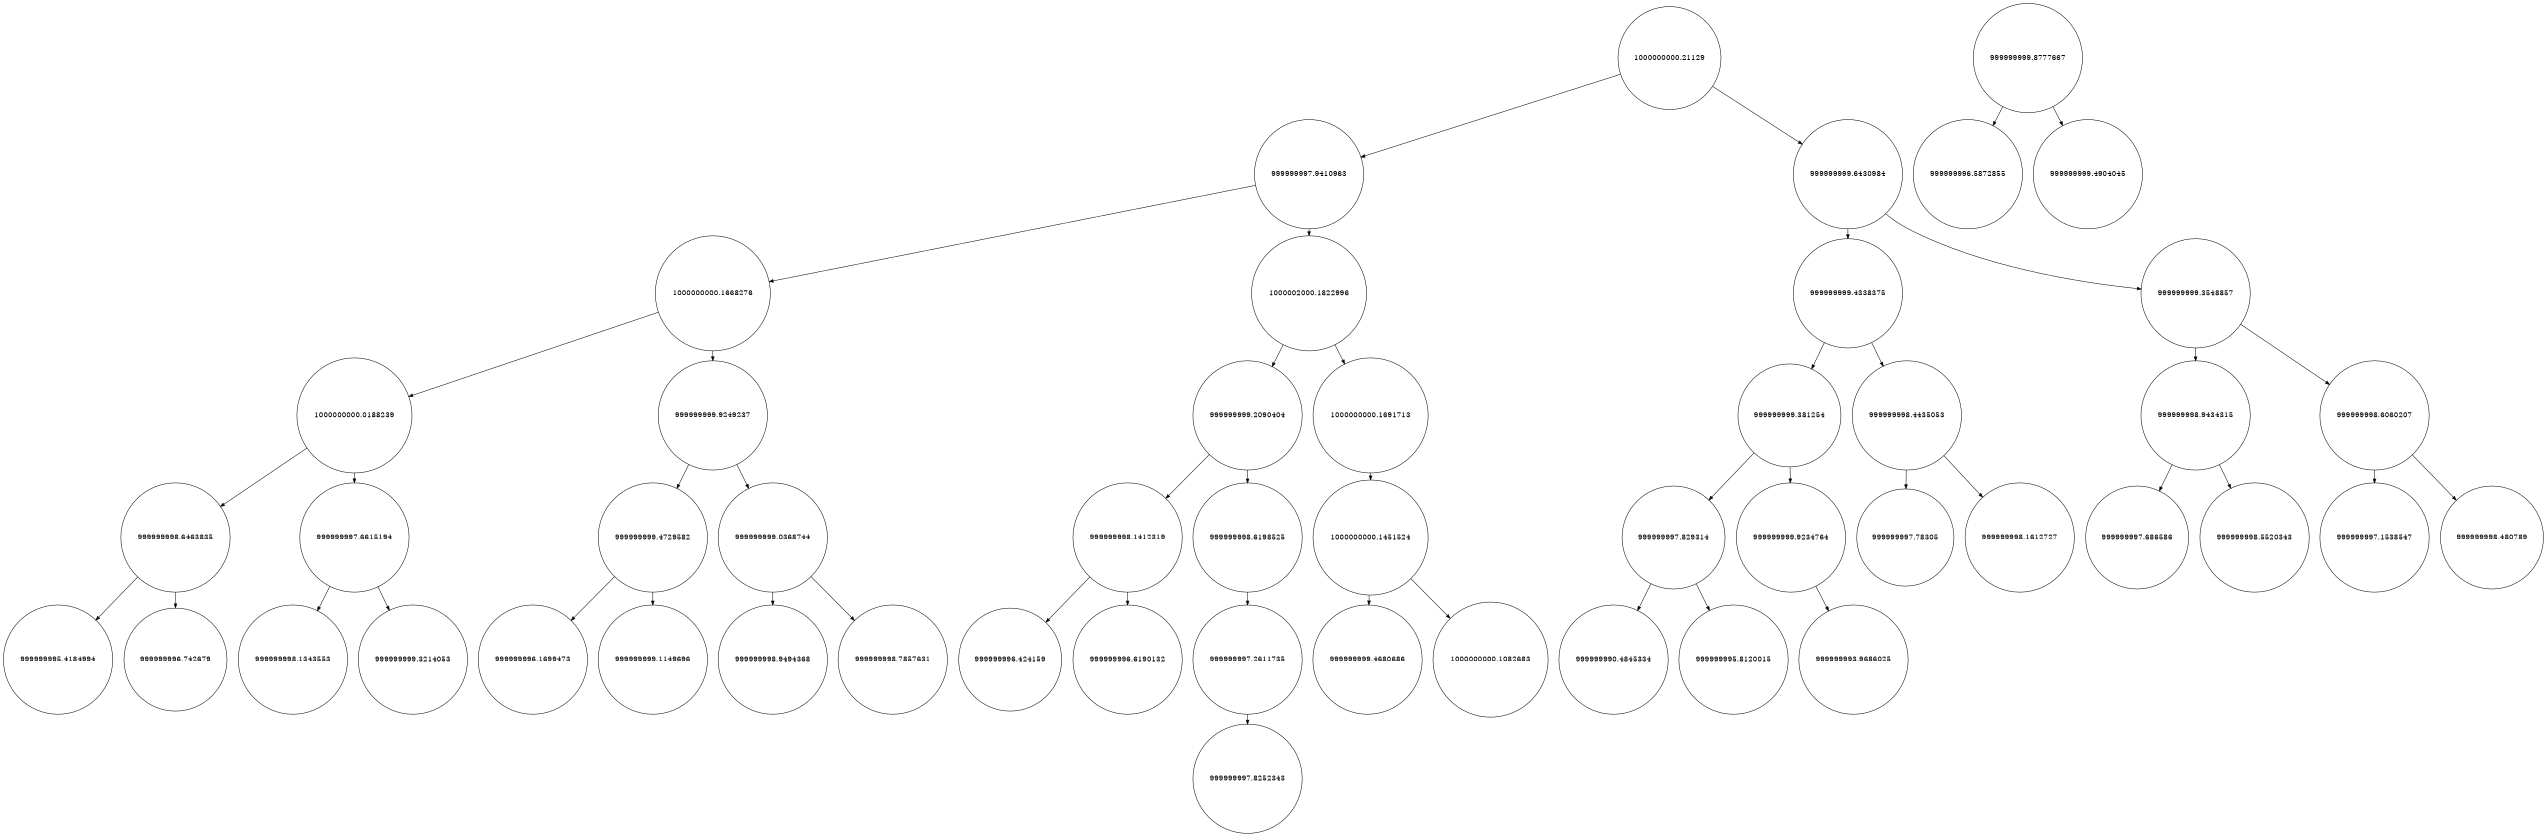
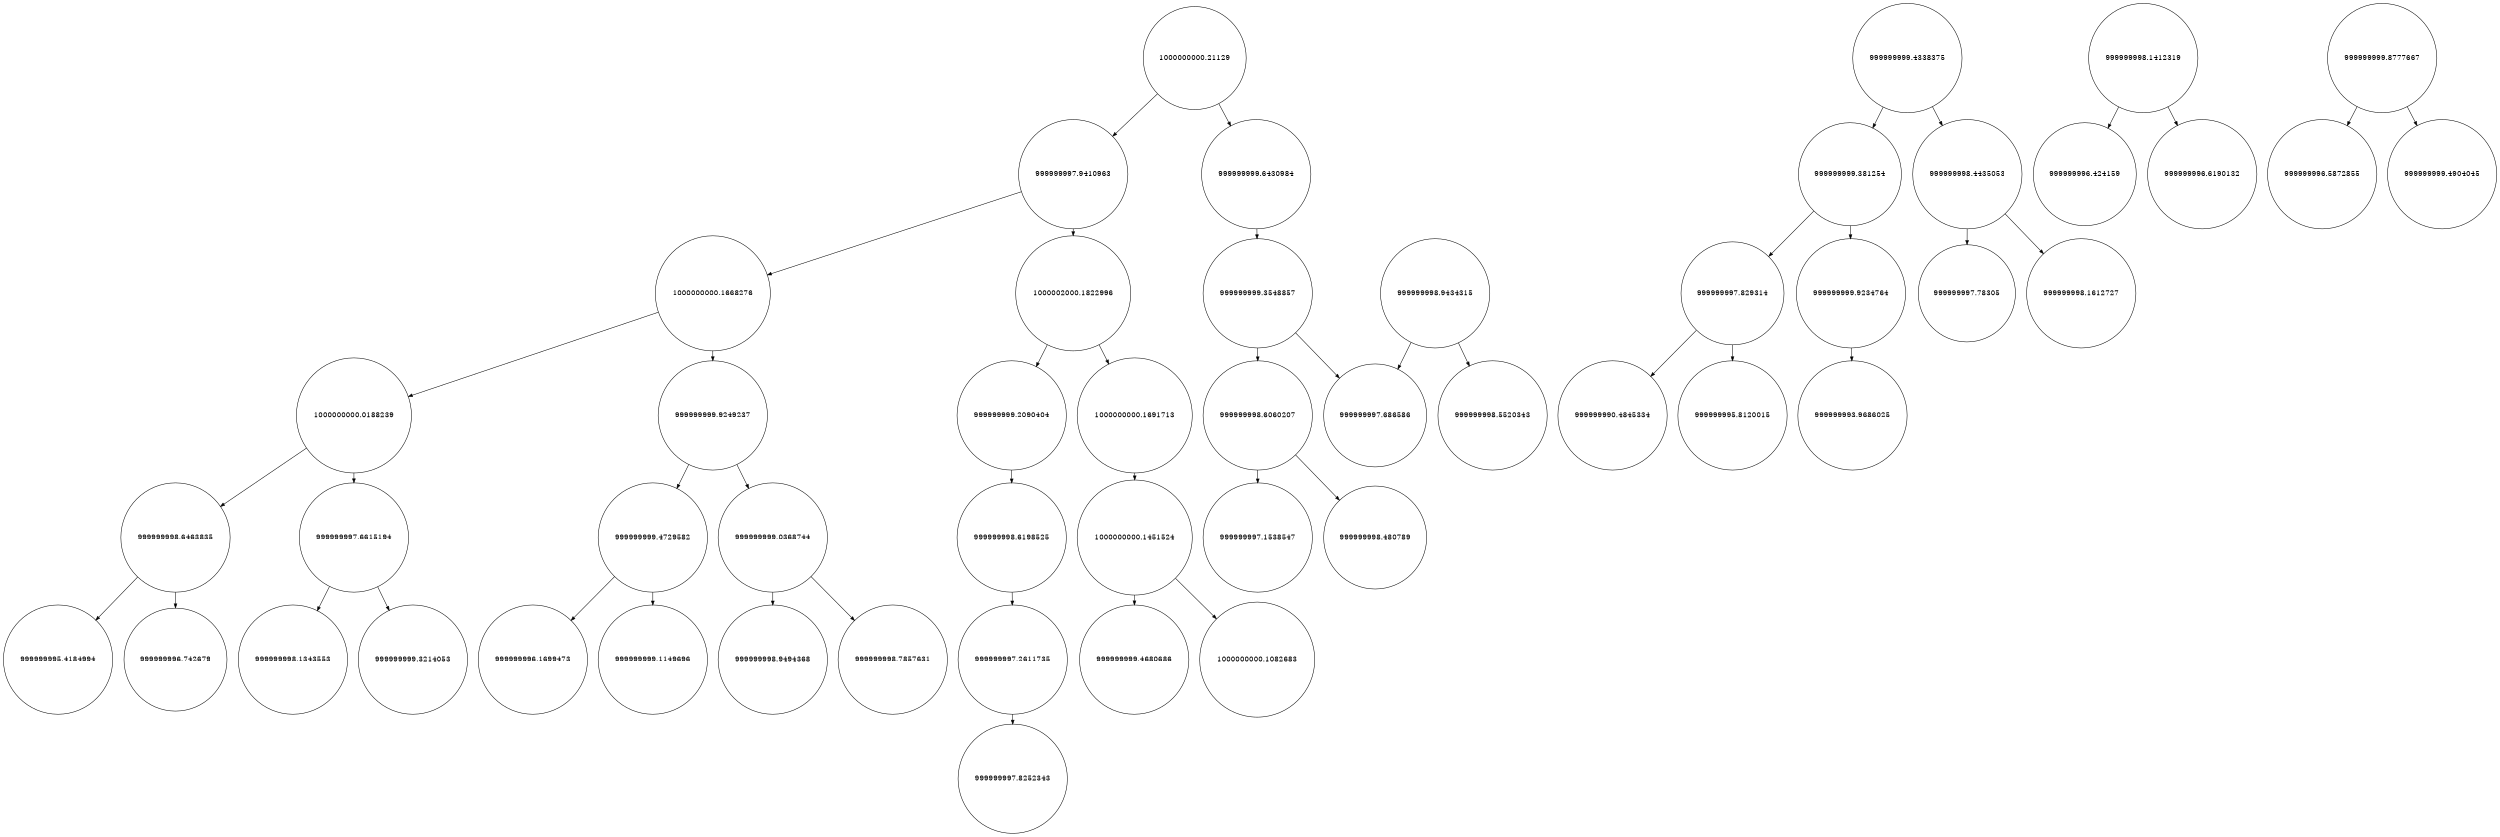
(1848, 232) -> none
(2196, 352) -> (1316, 354)
(1189, 475) -> none
